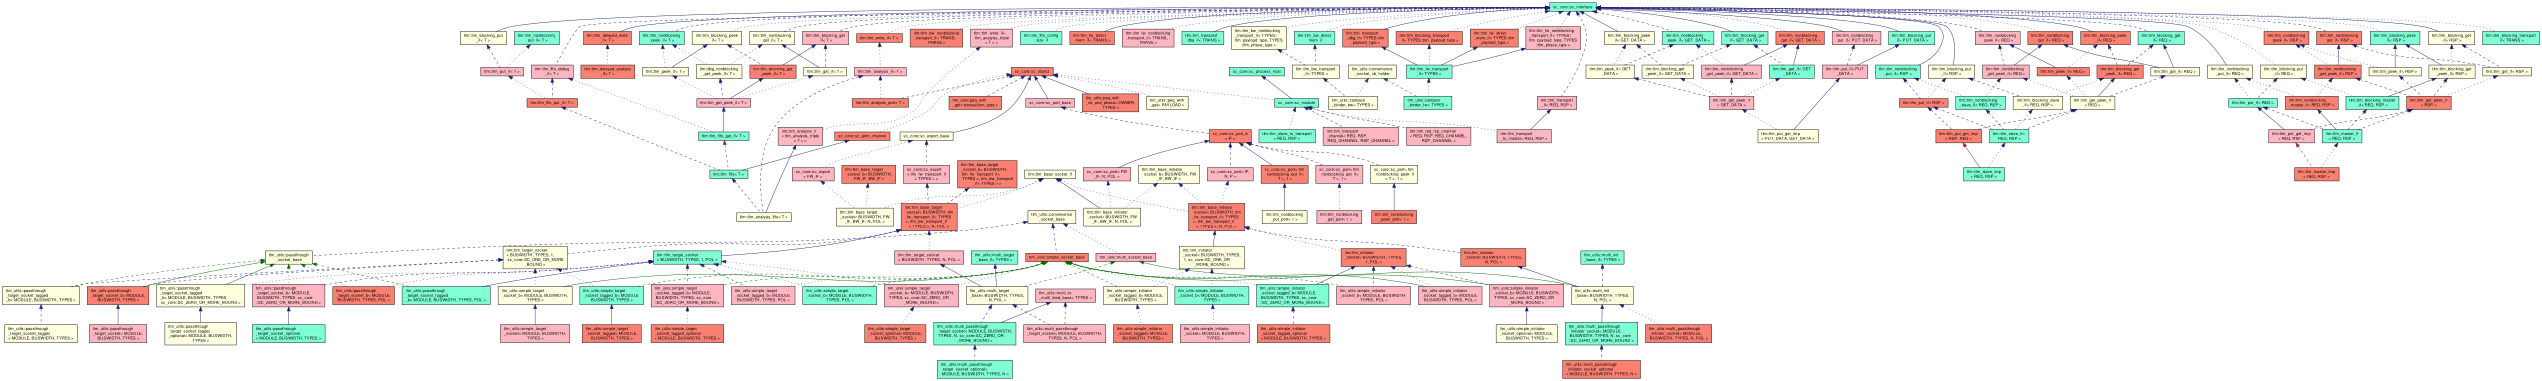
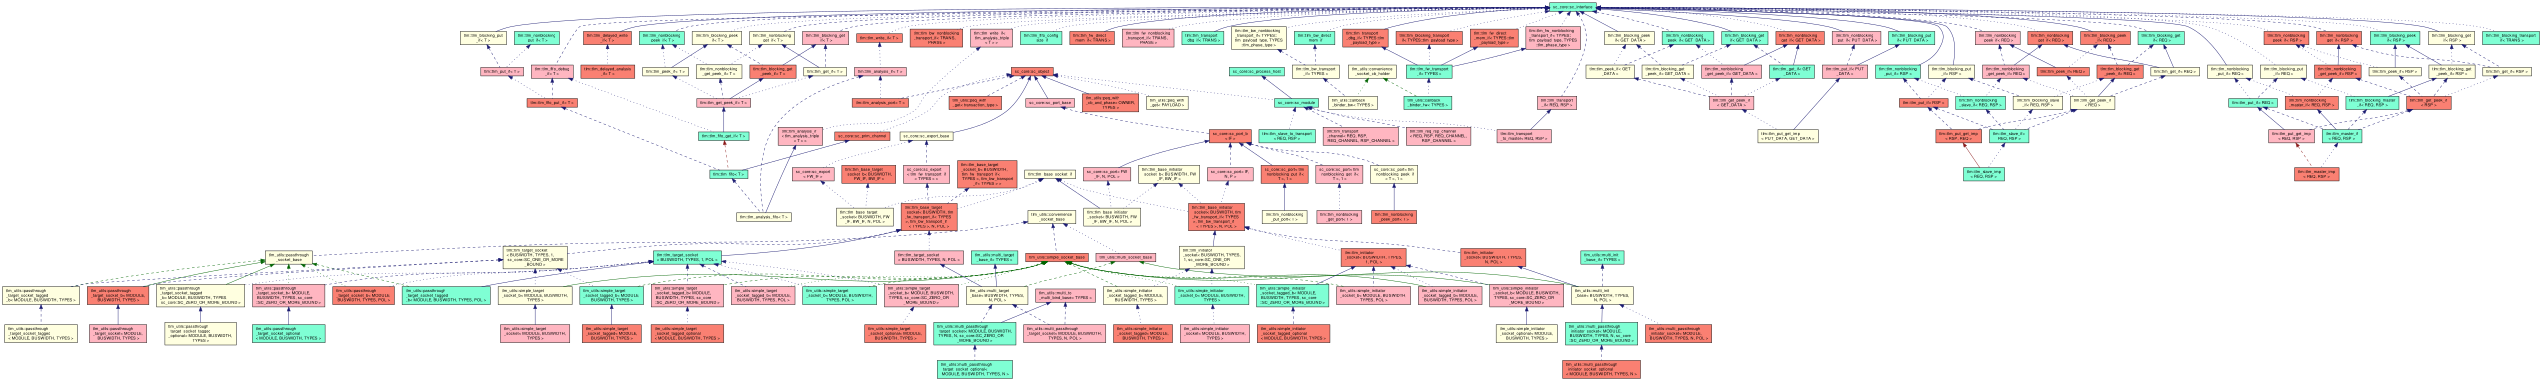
(719, 72) -> (719, 72)
